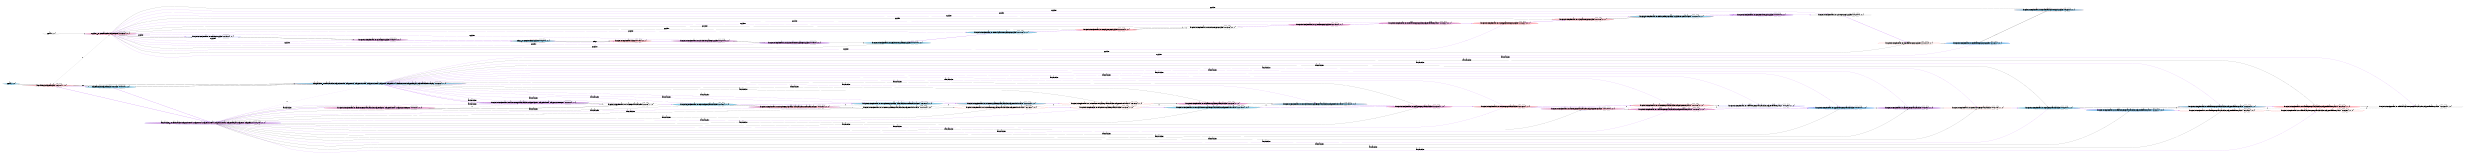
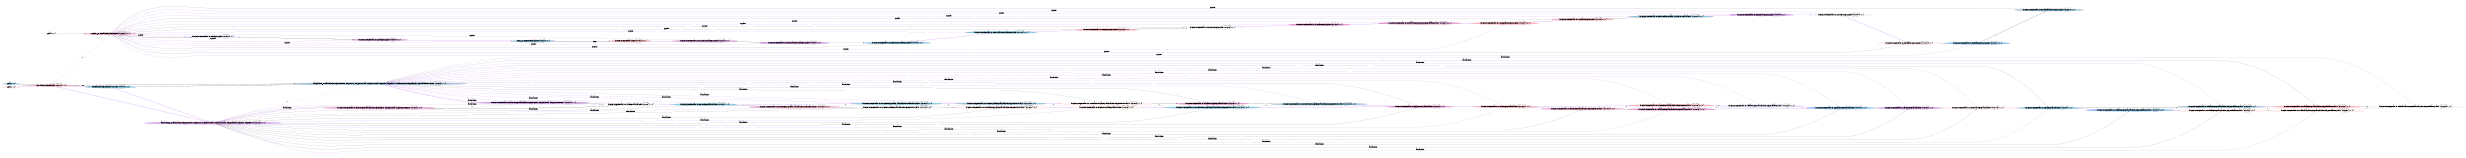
none -> (11, 87)
